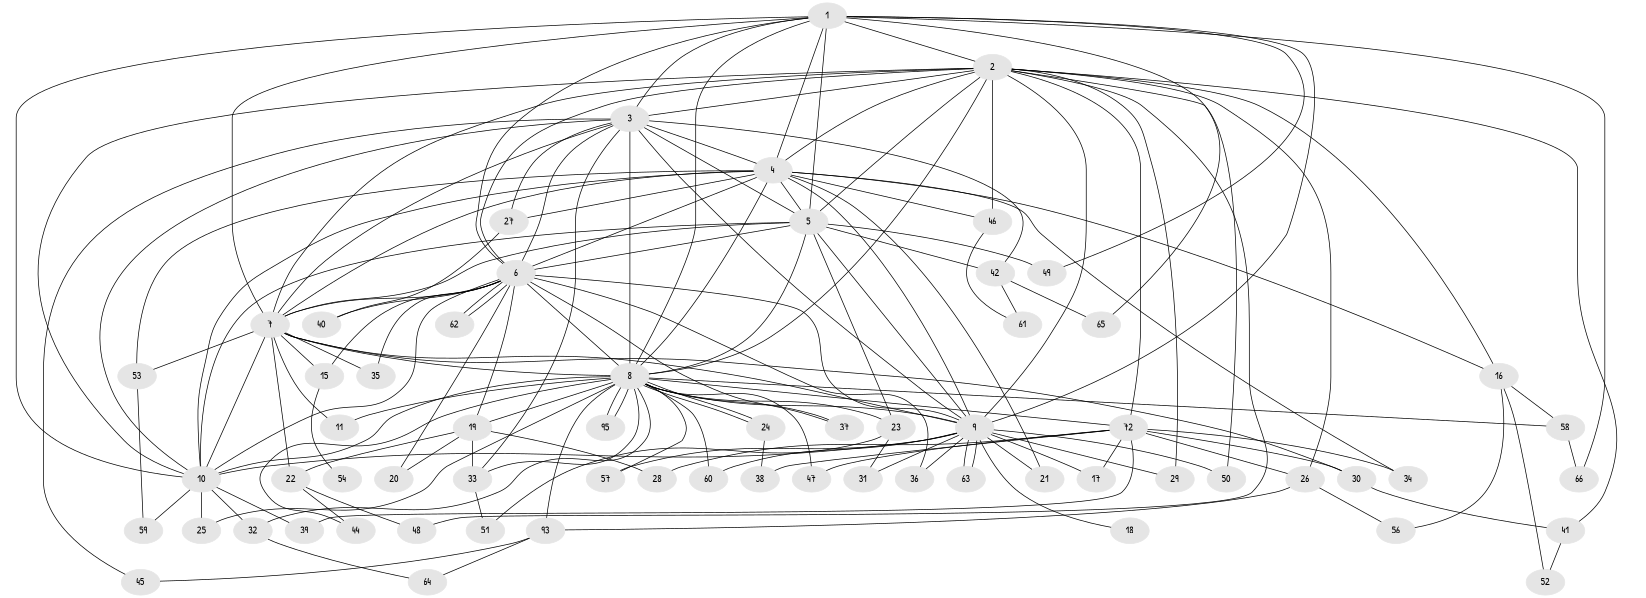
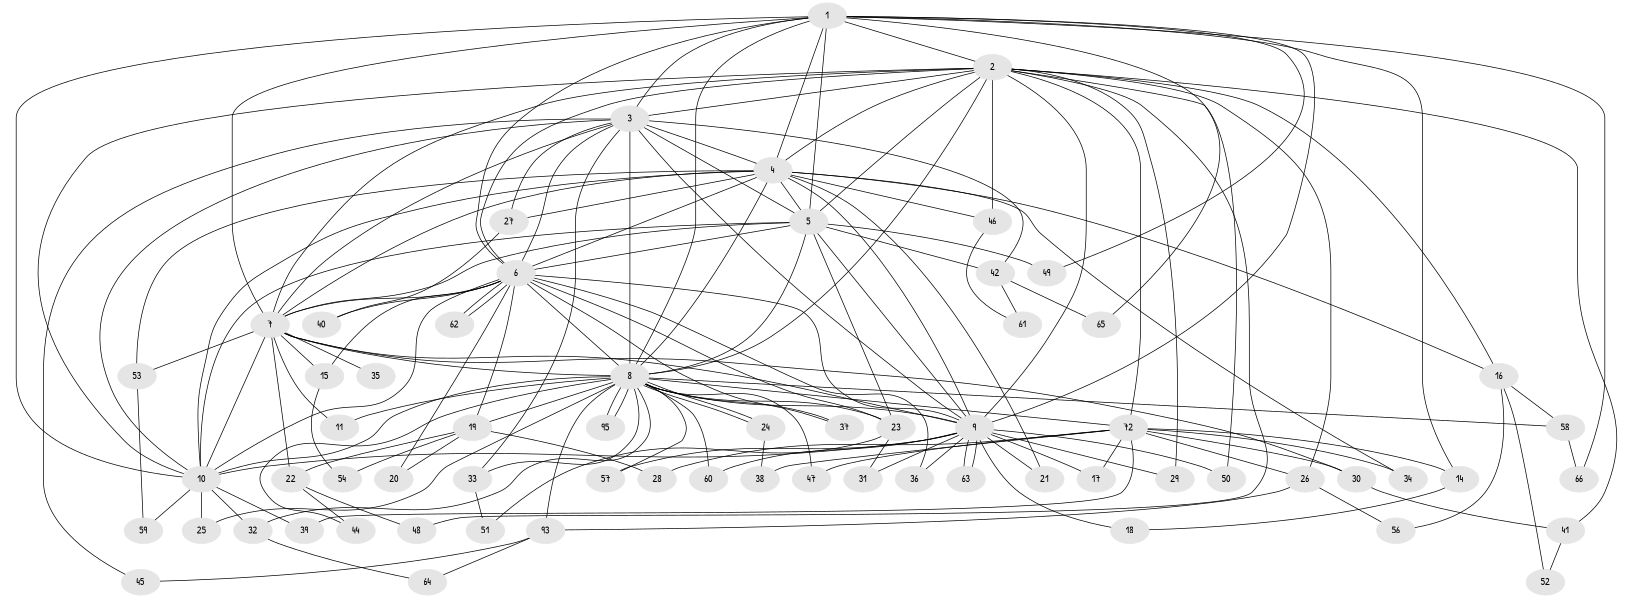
(416, 304) -> (705, 355)
(473, 448) -> (421, 446)
none -> (1460, 479)
